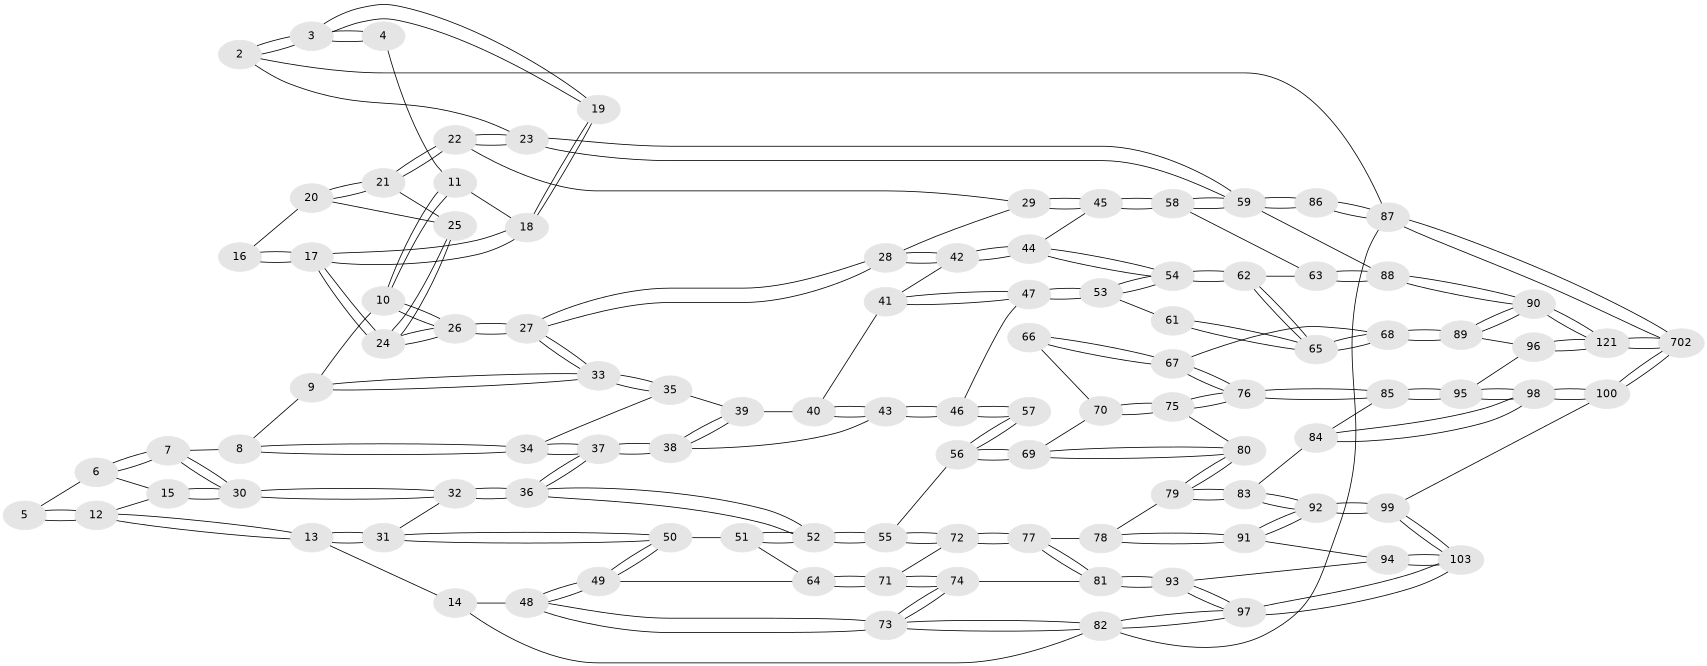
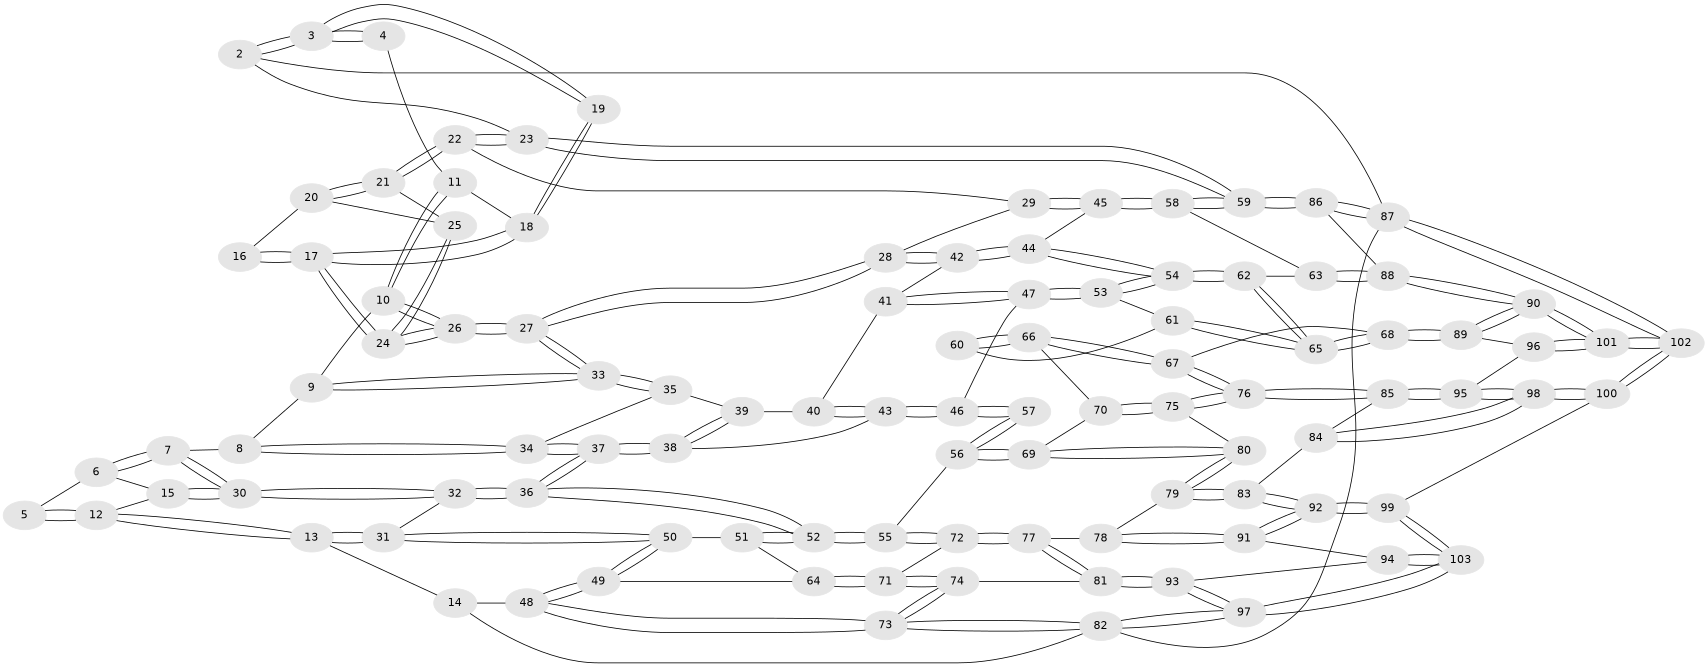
(1316, 239) -> (1352, 240)
(1607, 343) -> (1607, 343)
(1681, 343) -> (1681, 343)
none -> (957, 346)
